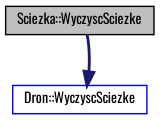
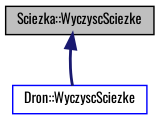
(89, 53) -> (70, 67)
